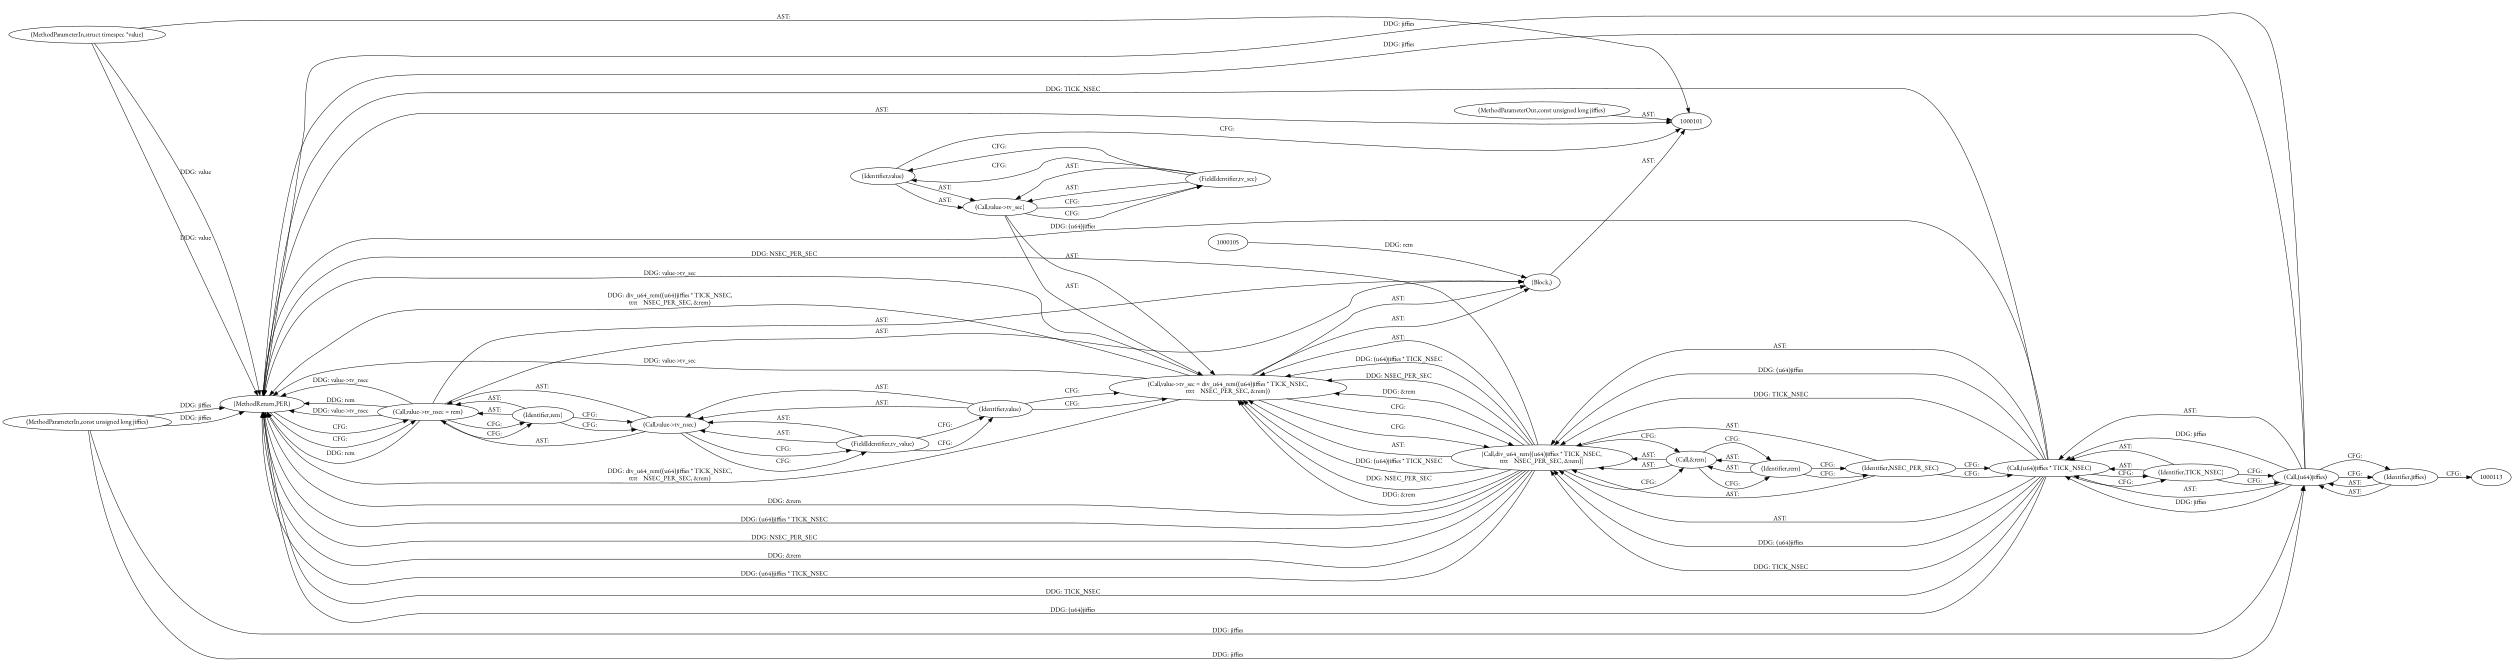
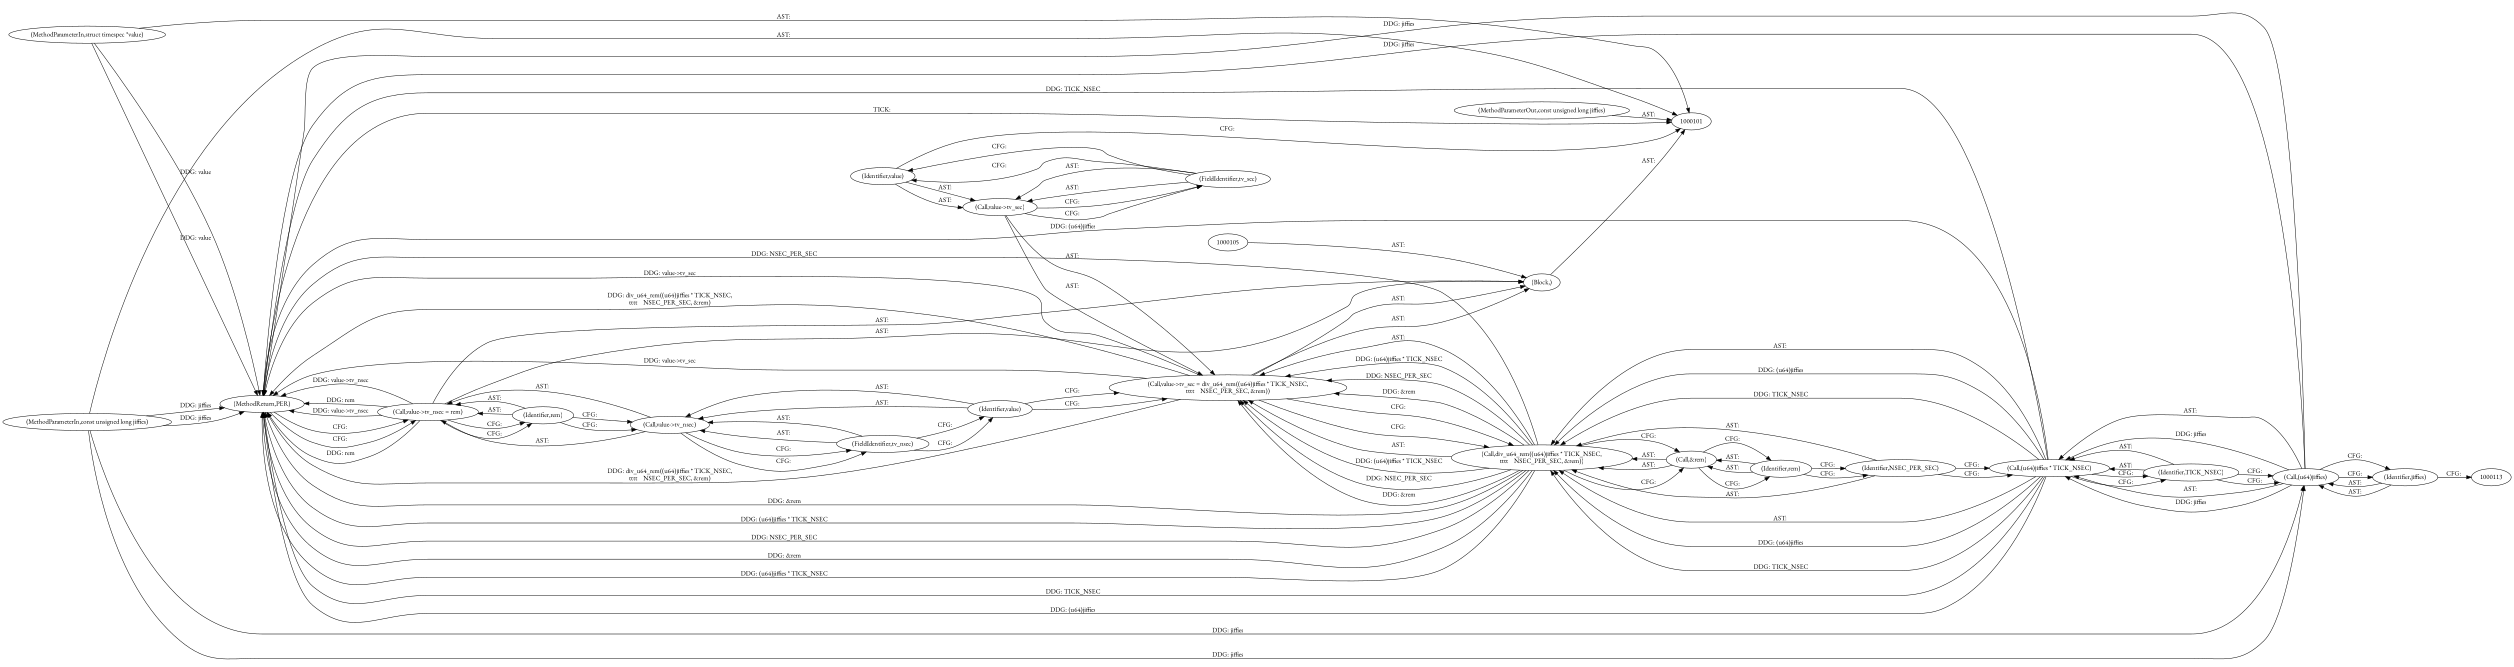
none -> (777, 38)
(883, 110) -> (883, 110)
(1399, 245) -> (1399, 245)
(883, 444) -> (883, 444)
